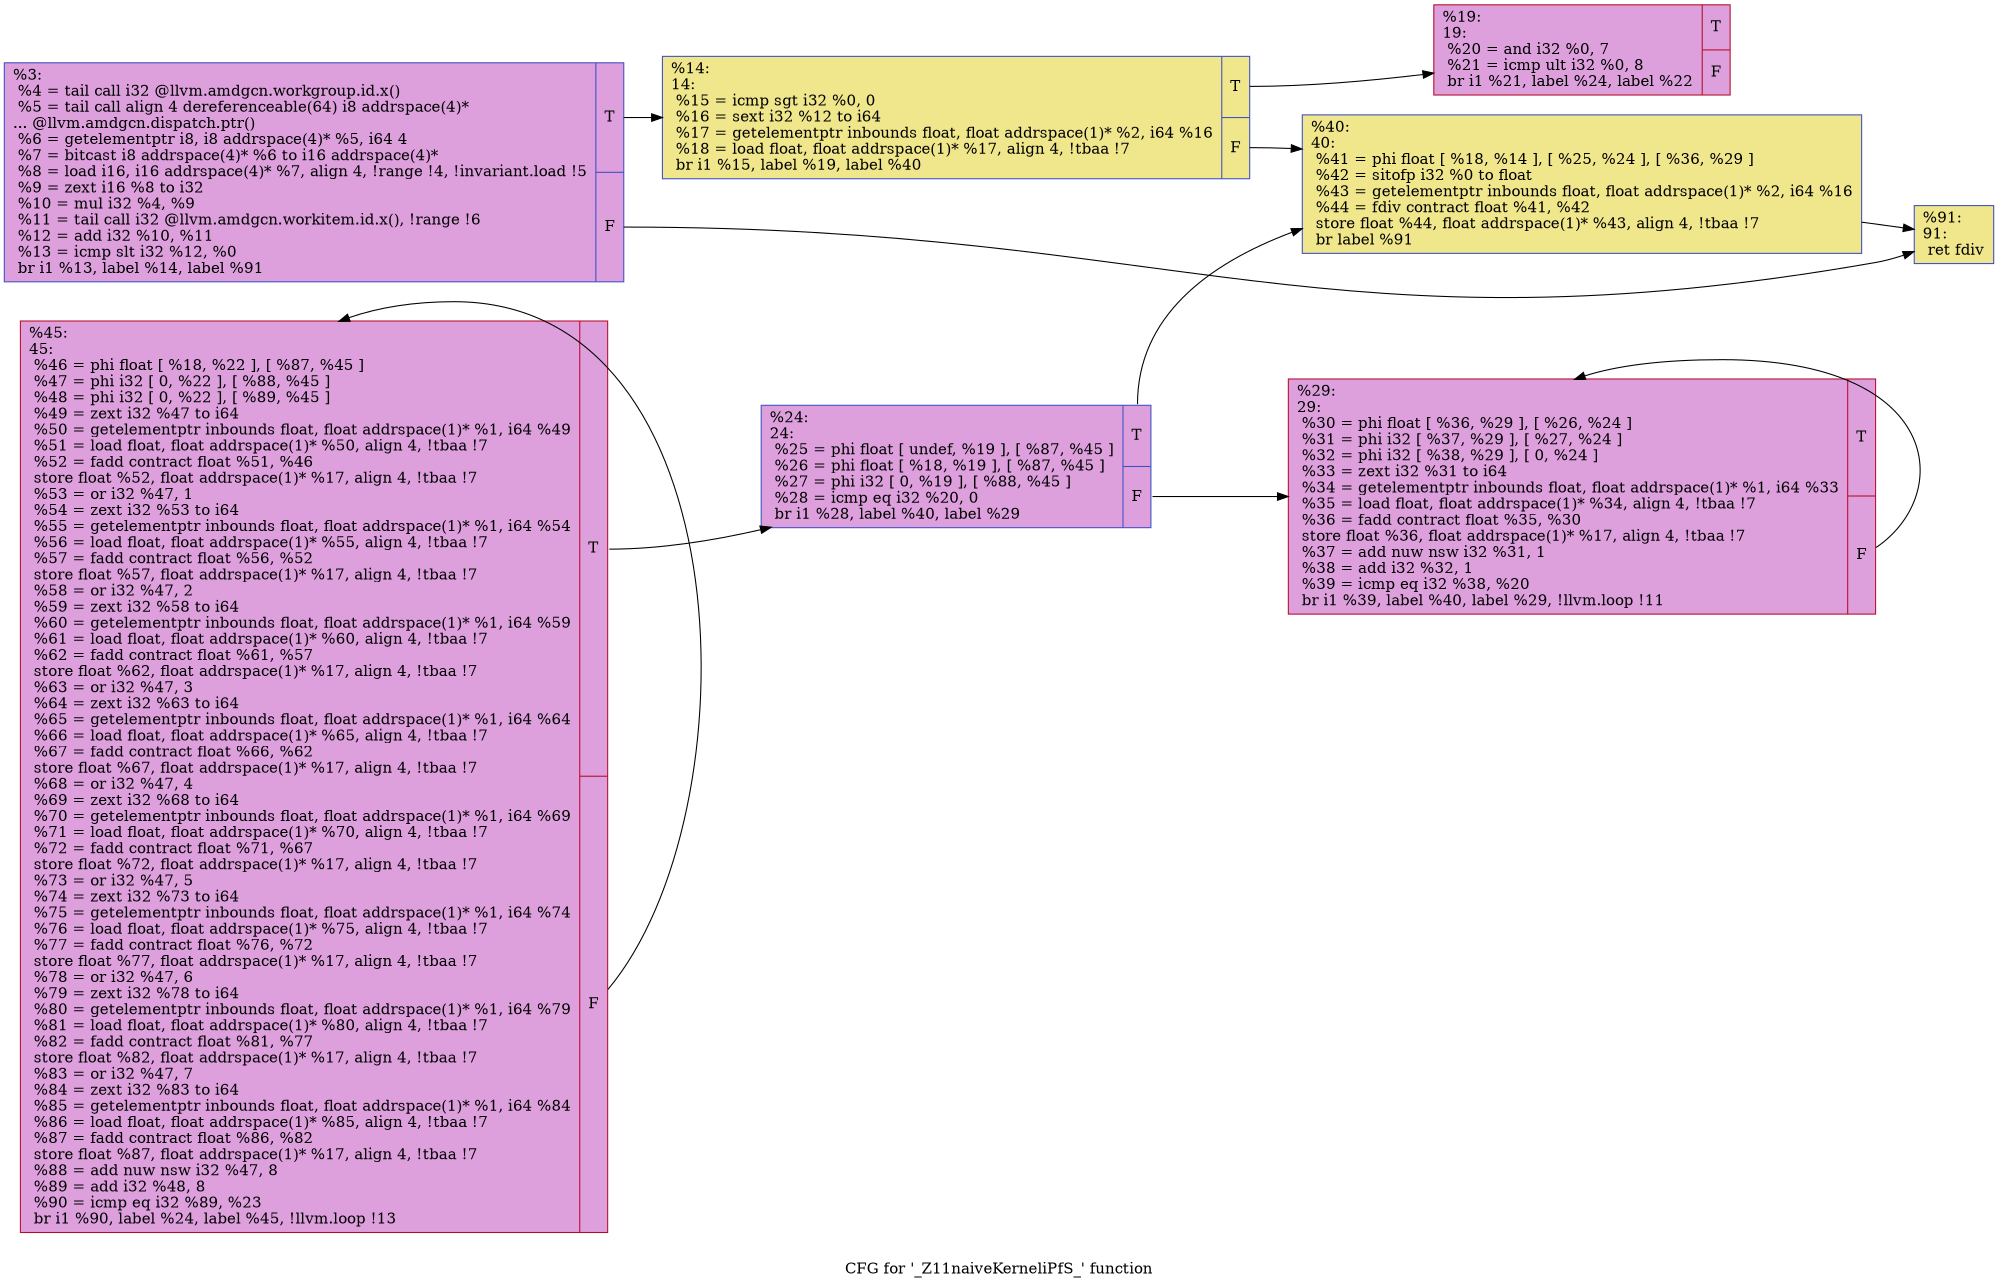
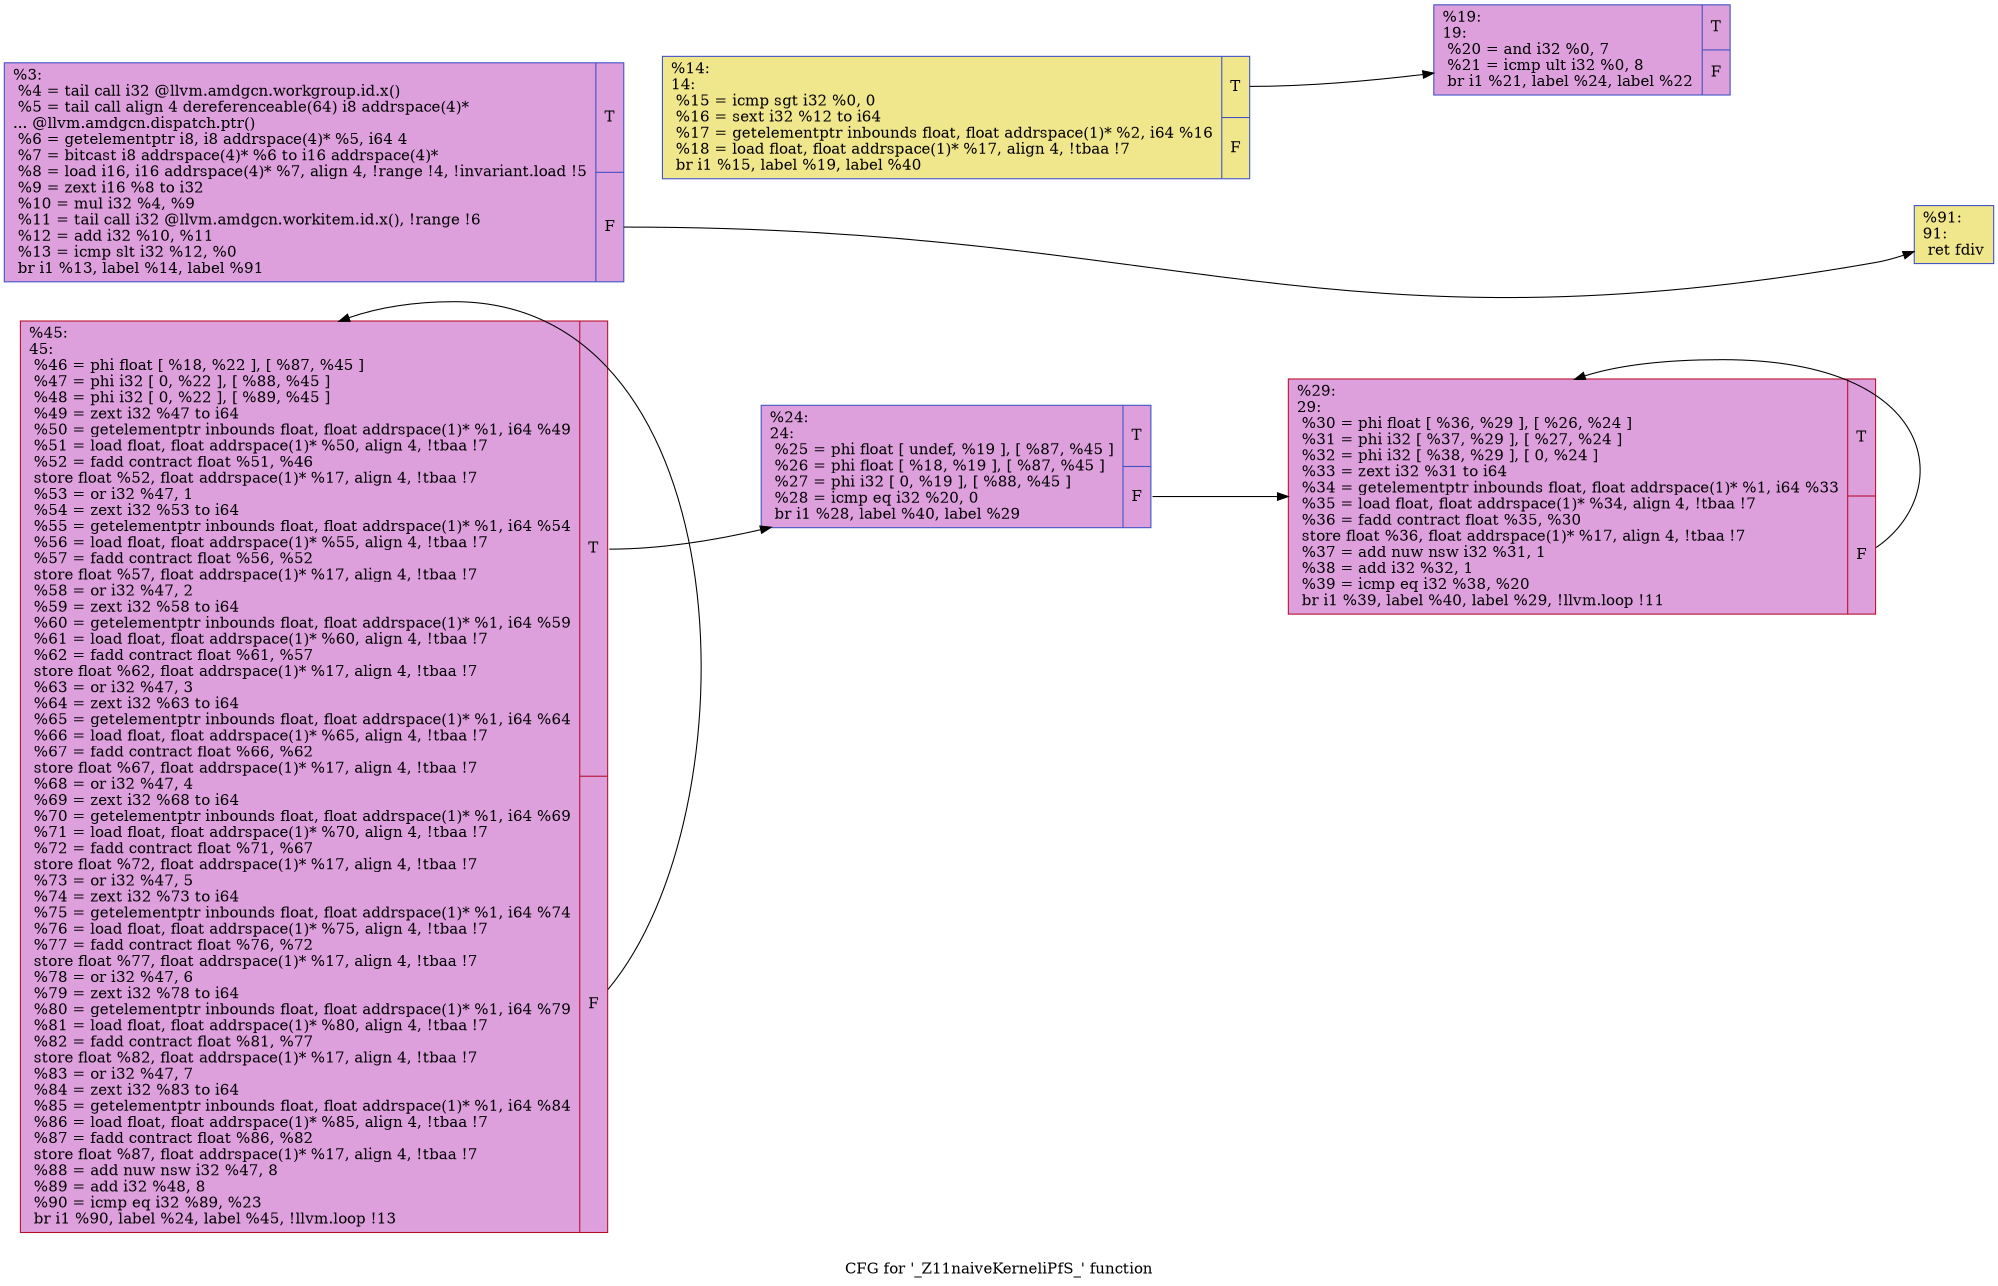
(1582, 50) -> (1582, 50)
(638, 118) -> none
(1582, 184) -> none
